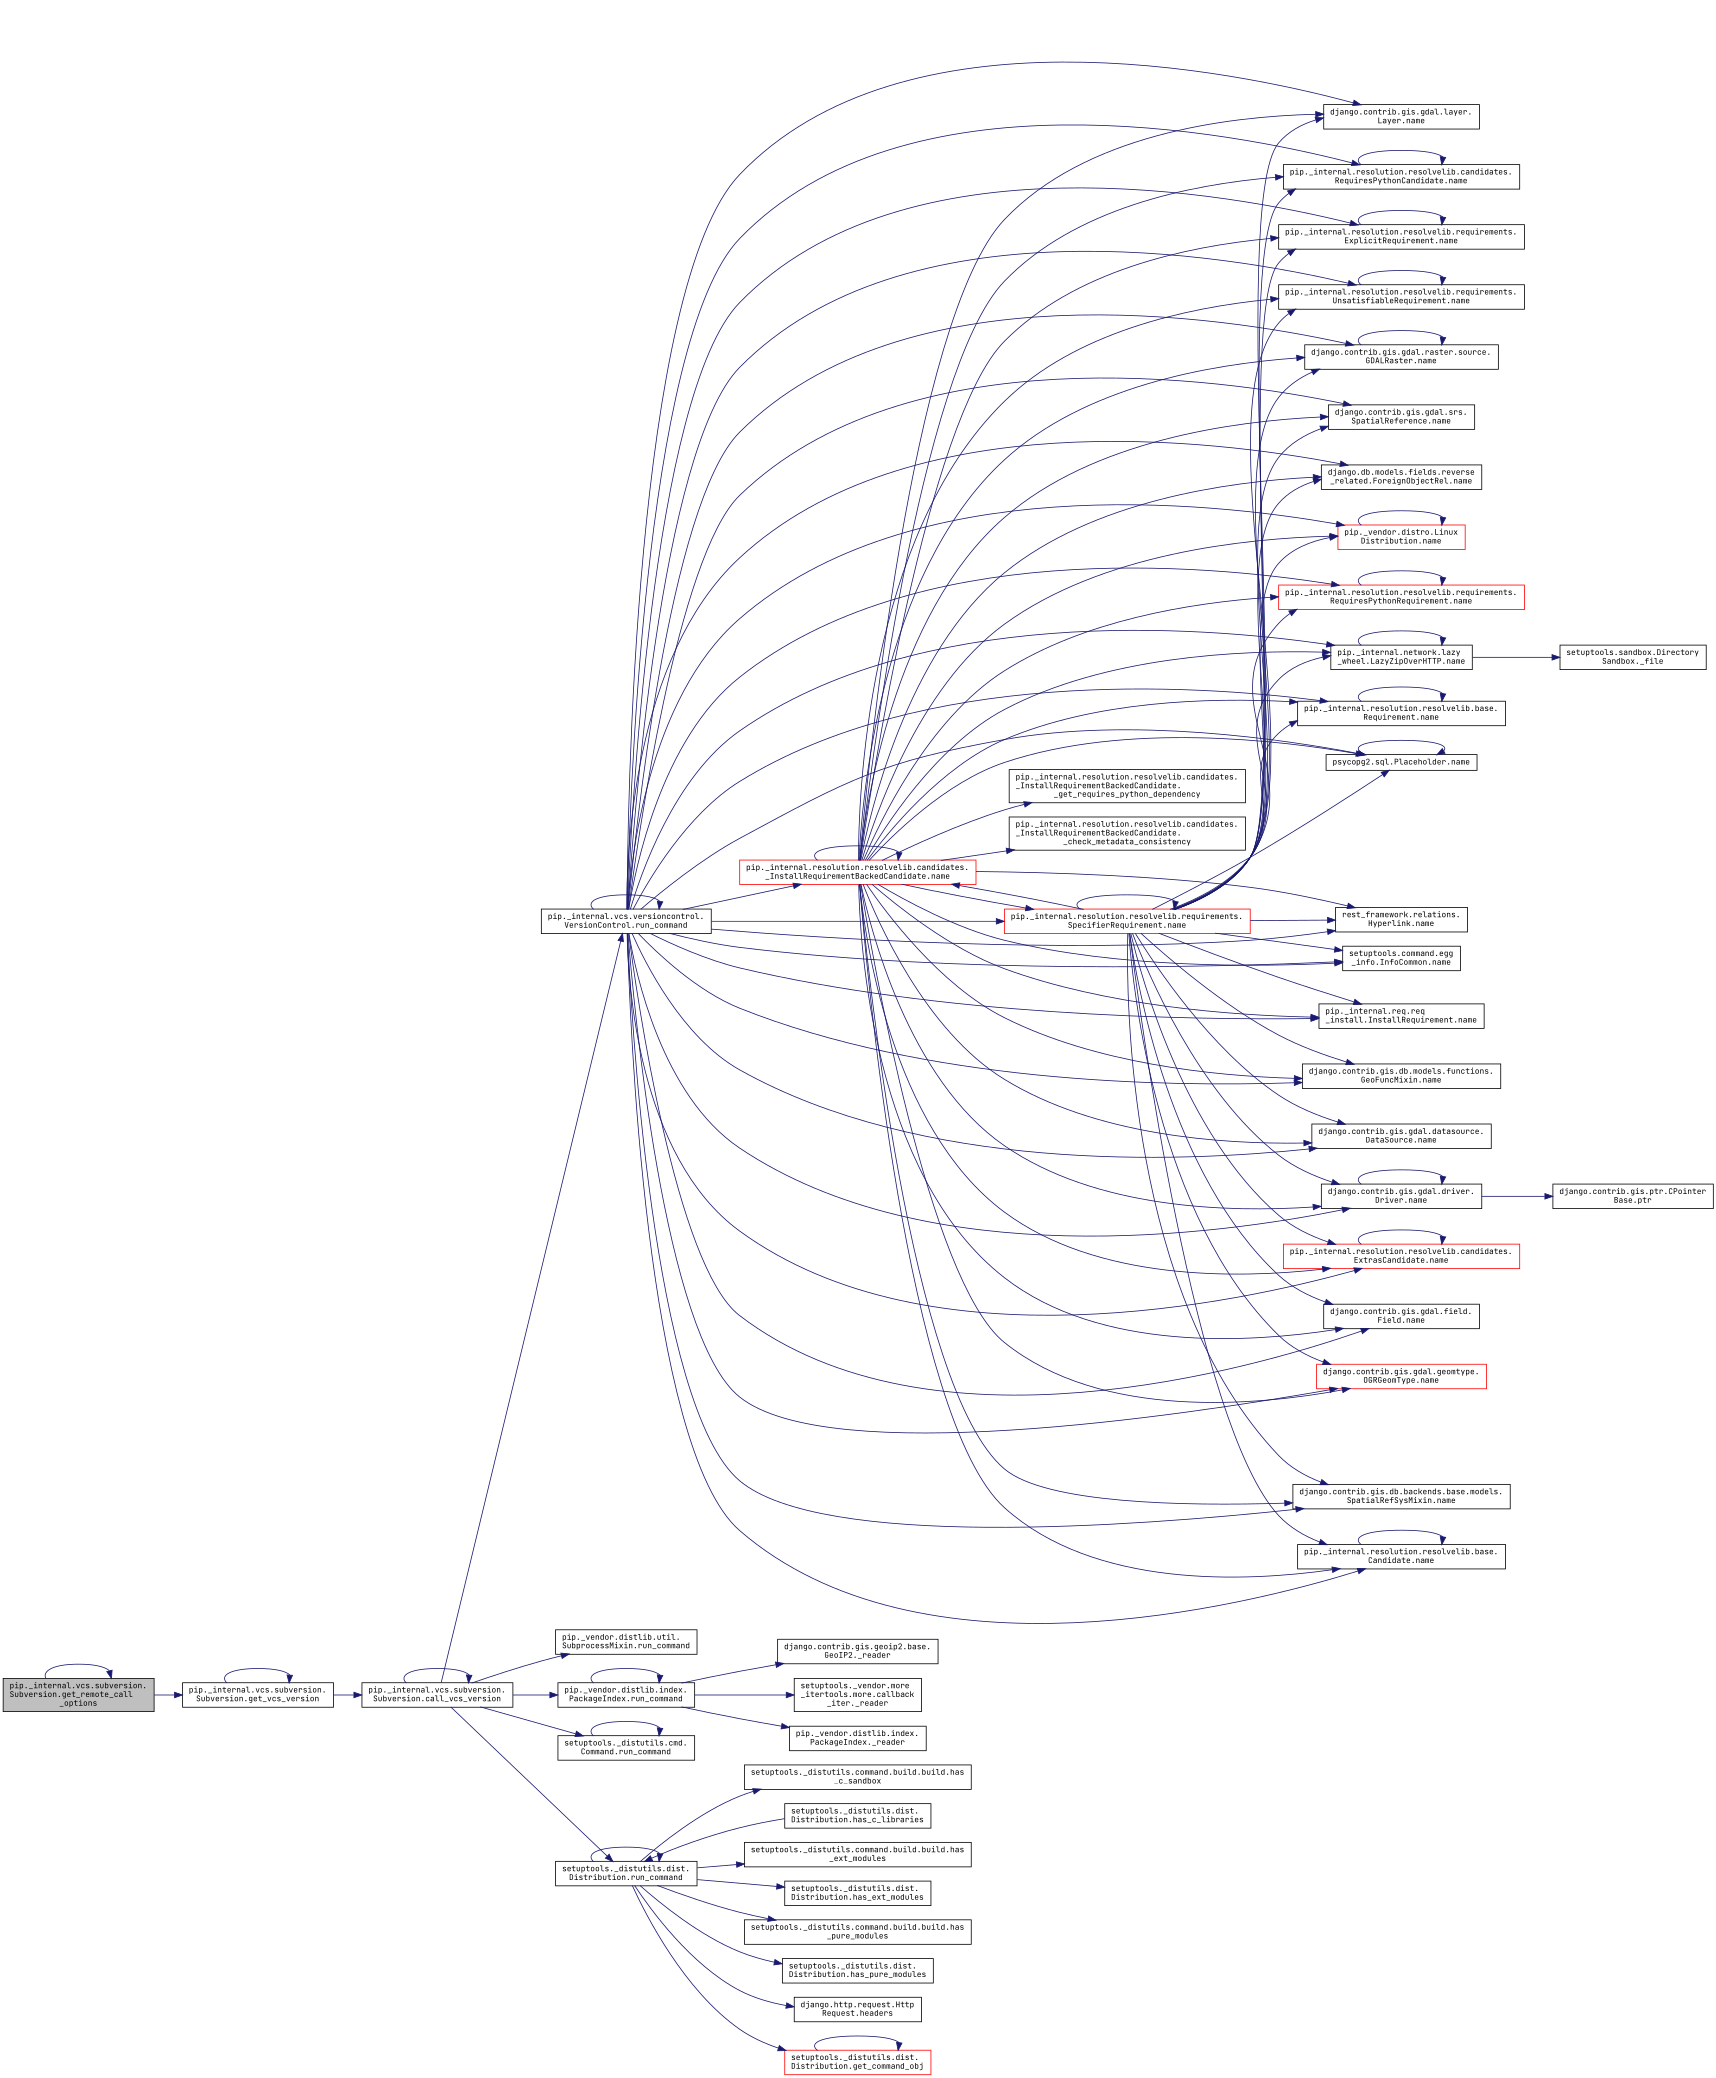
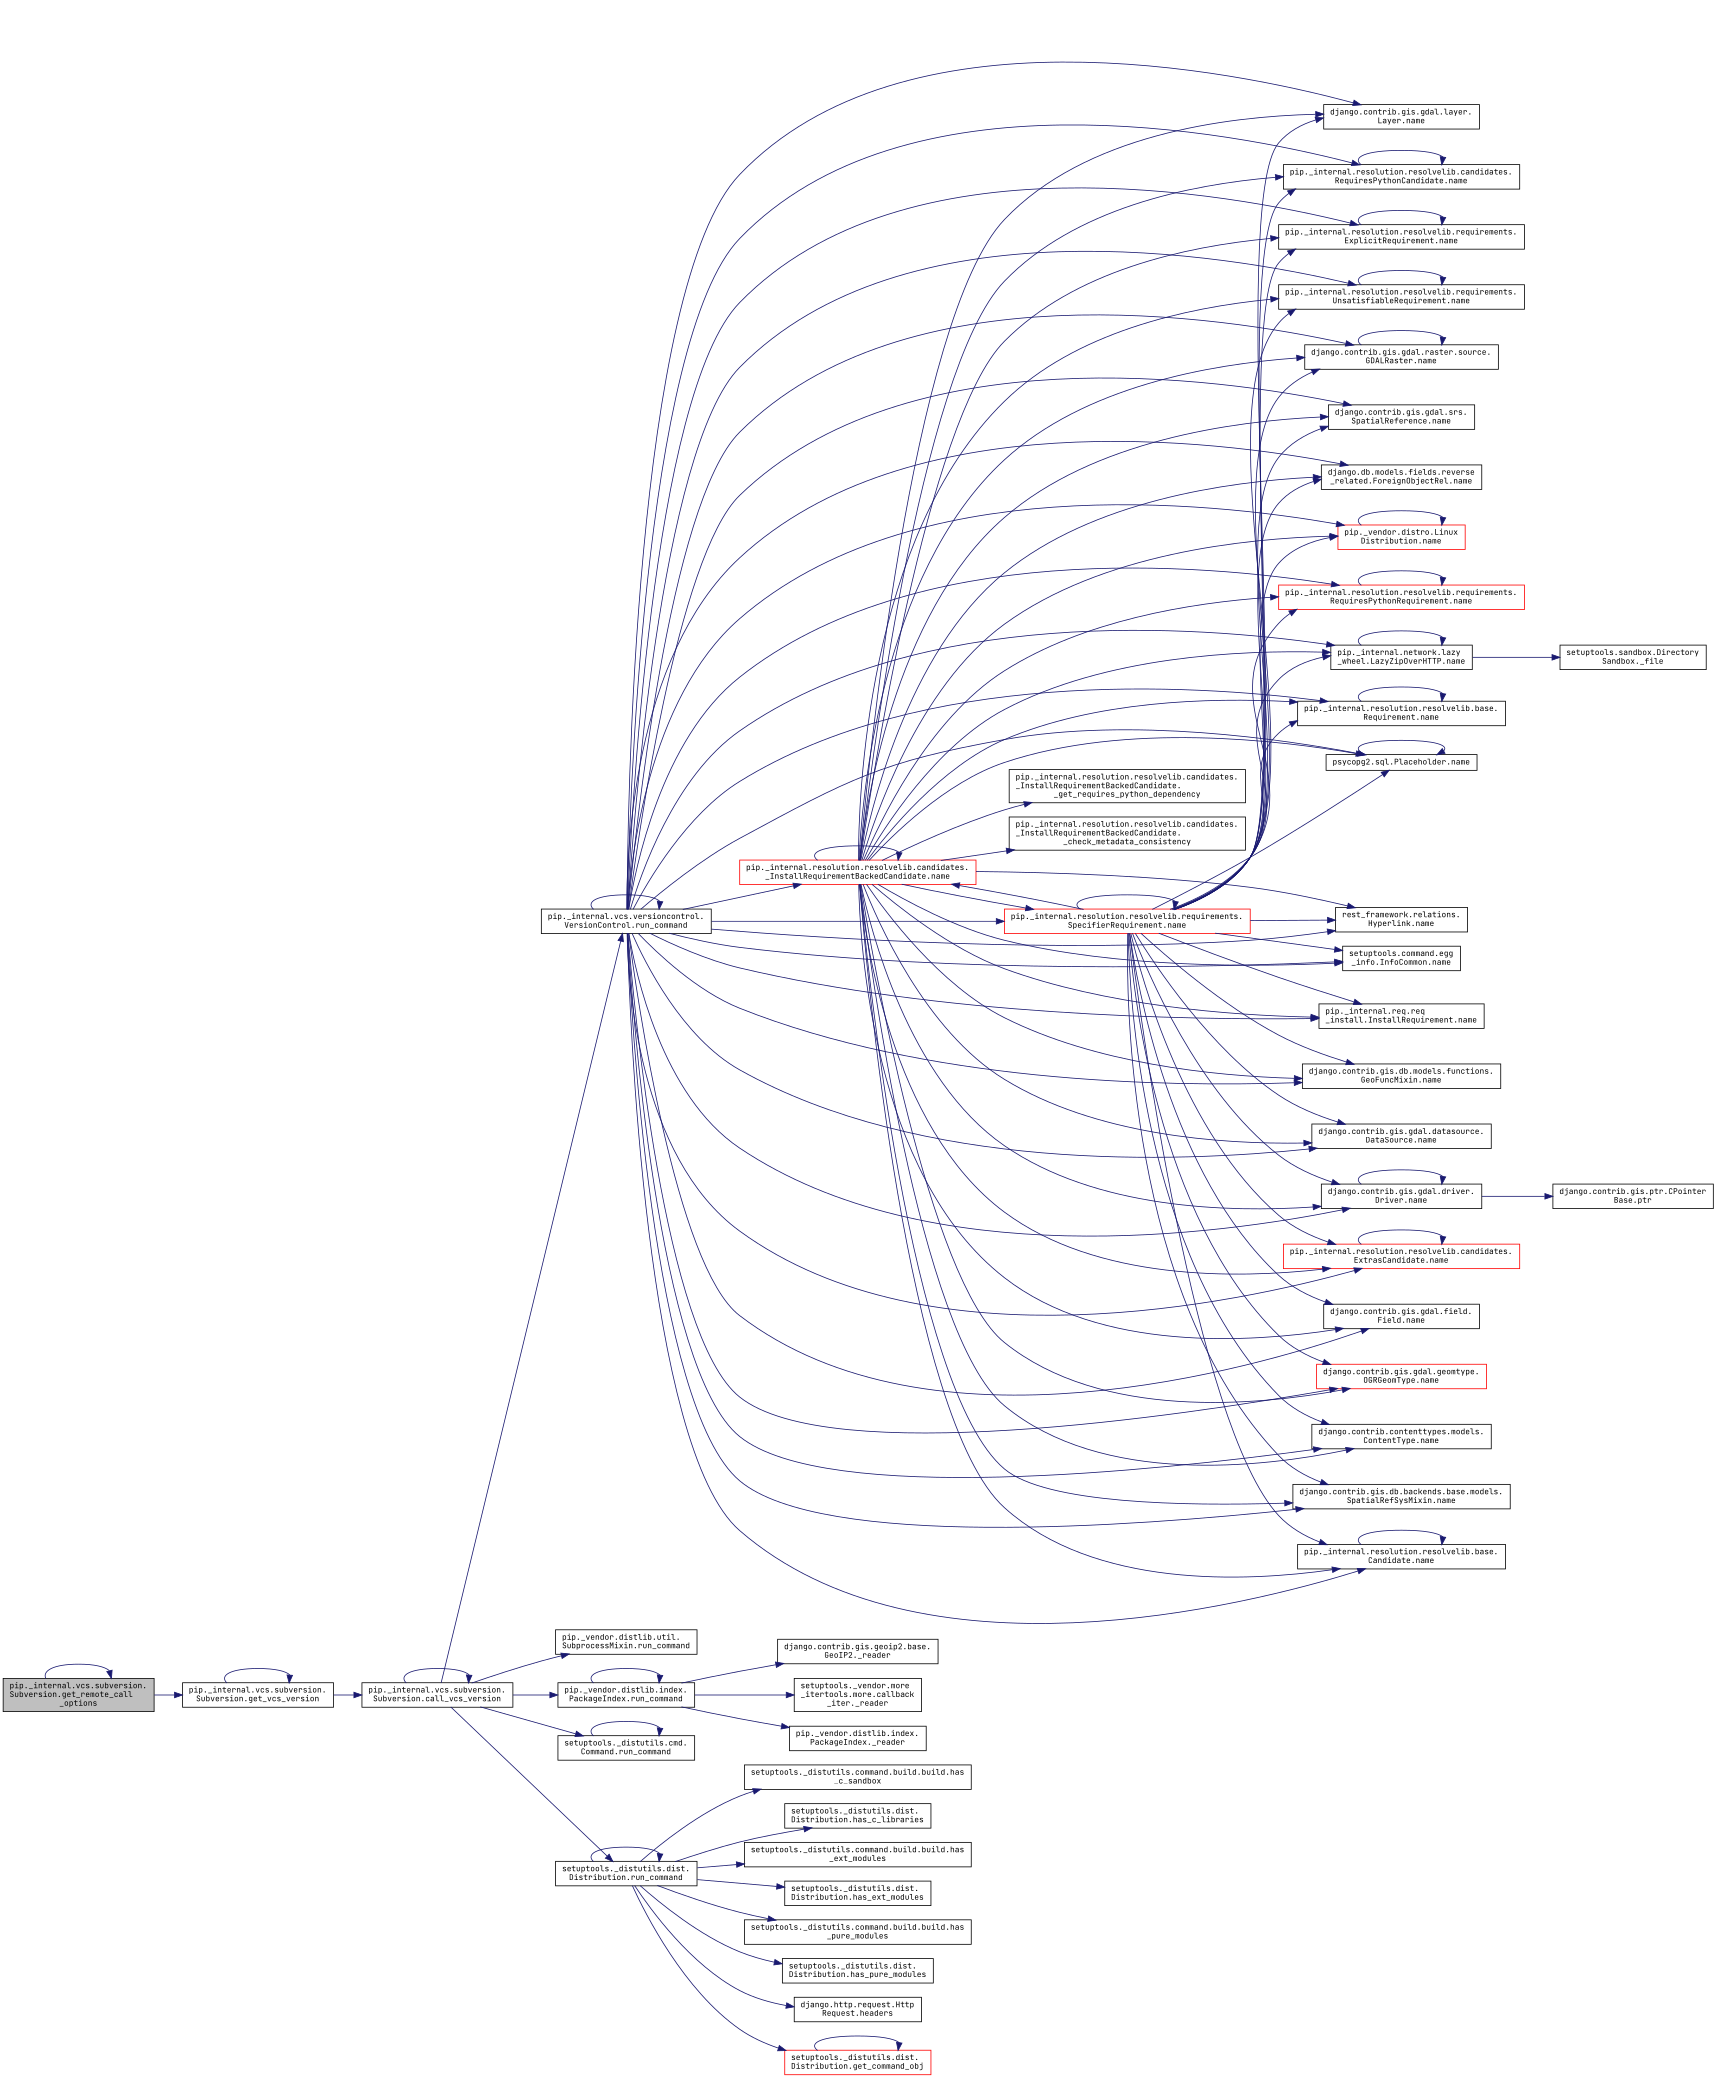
none -> (1402, 1437)
(717, 1834) -> (739, 1842)
